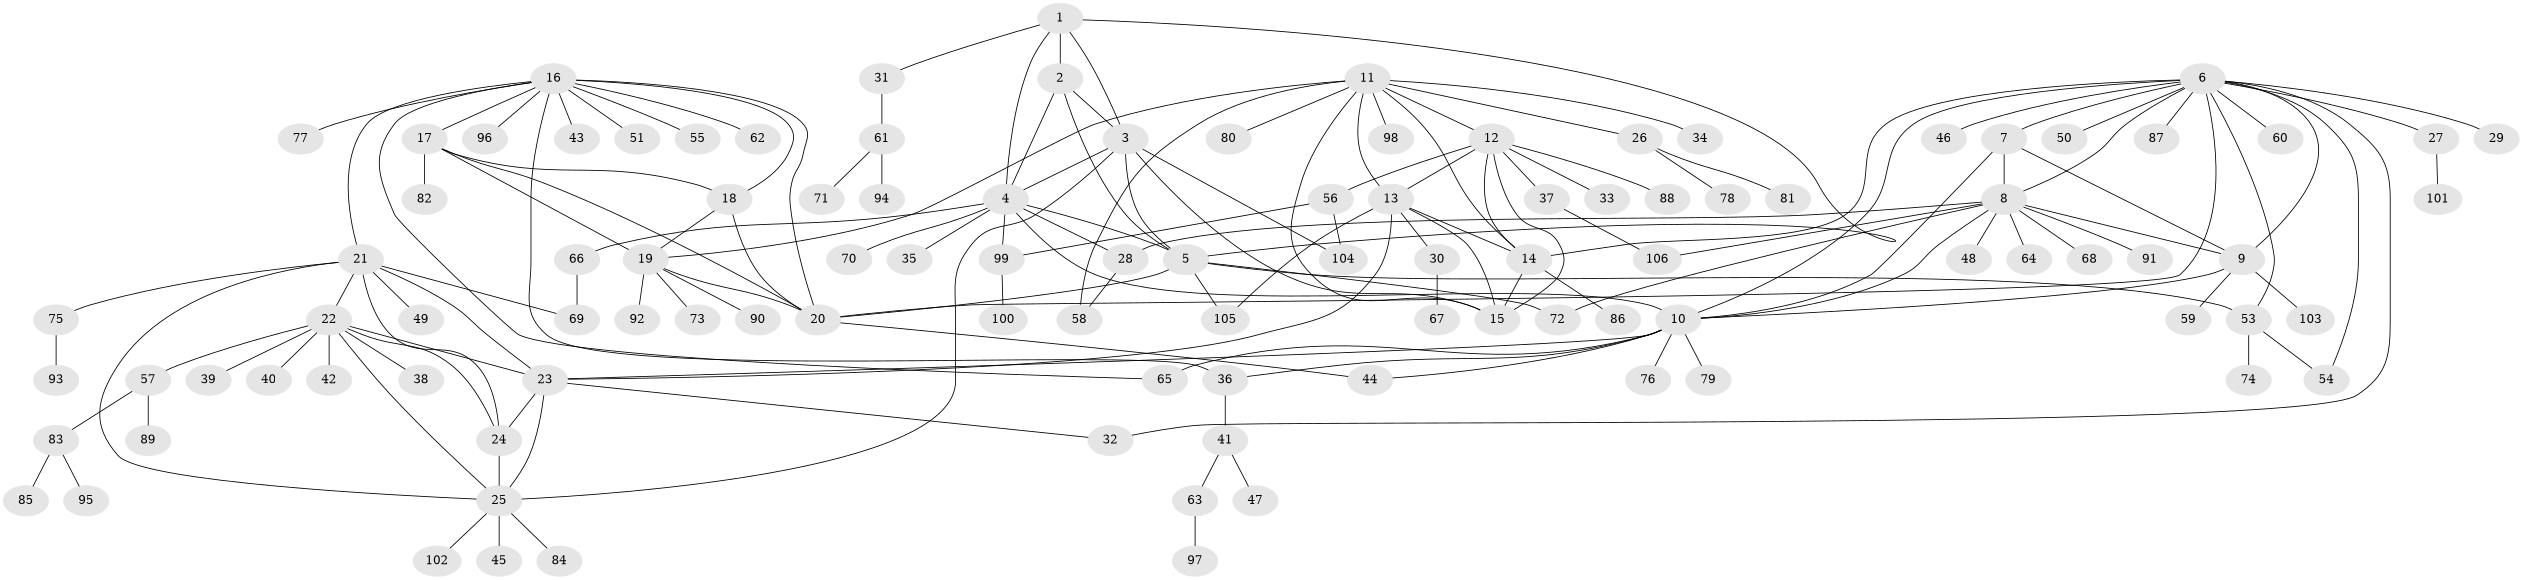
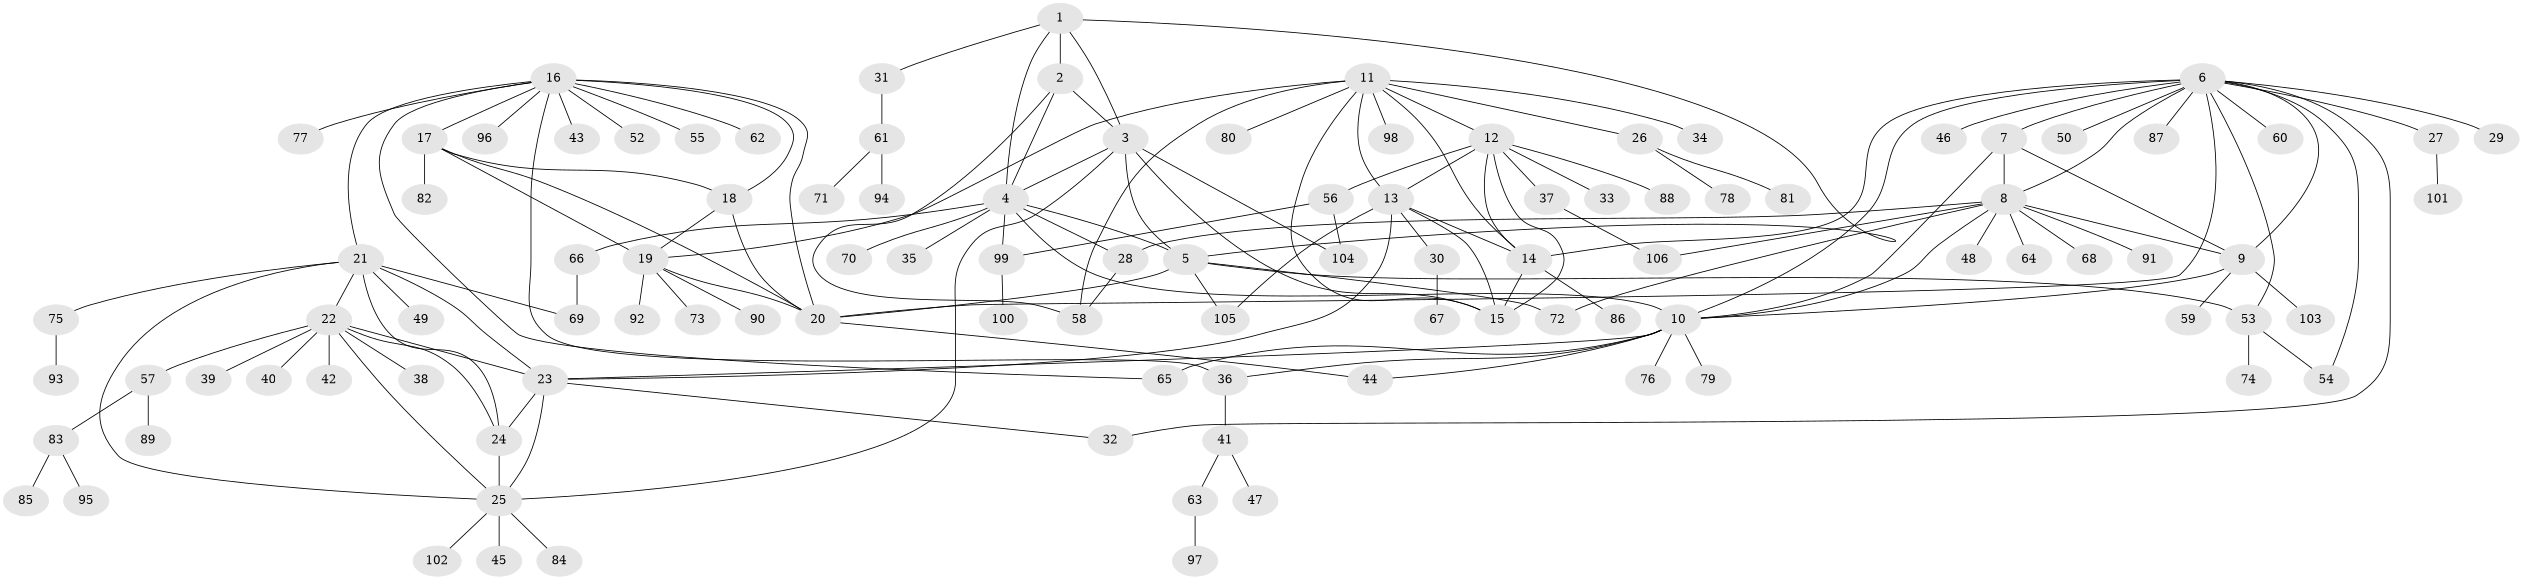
(637, 139) -> (637, 139)
(1103, 182) -> (821, 243)
